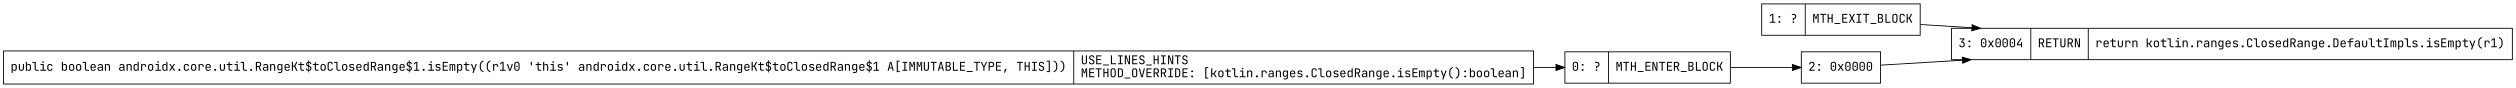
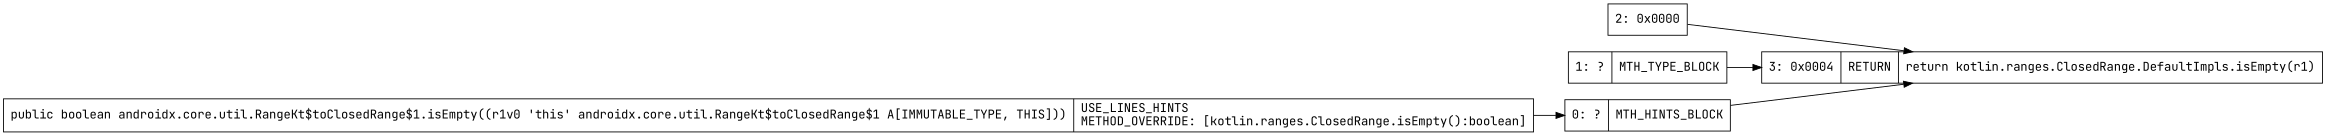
(1863, 19) -> (1669, 67)
(1669, 67) -> (1669, 115)
(1761, 67) -> (1817, 95)
